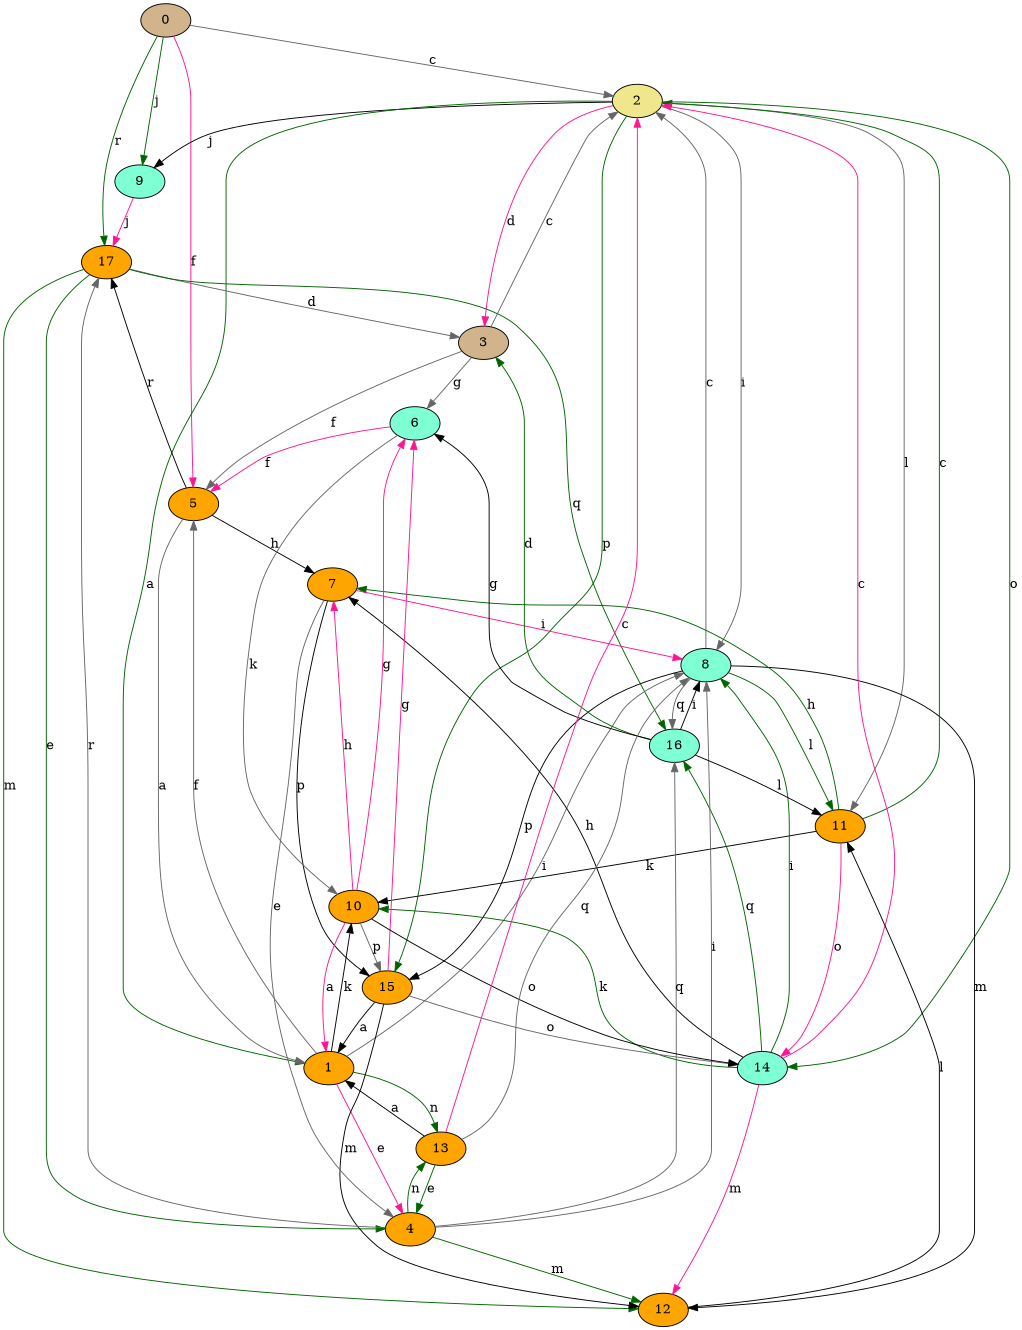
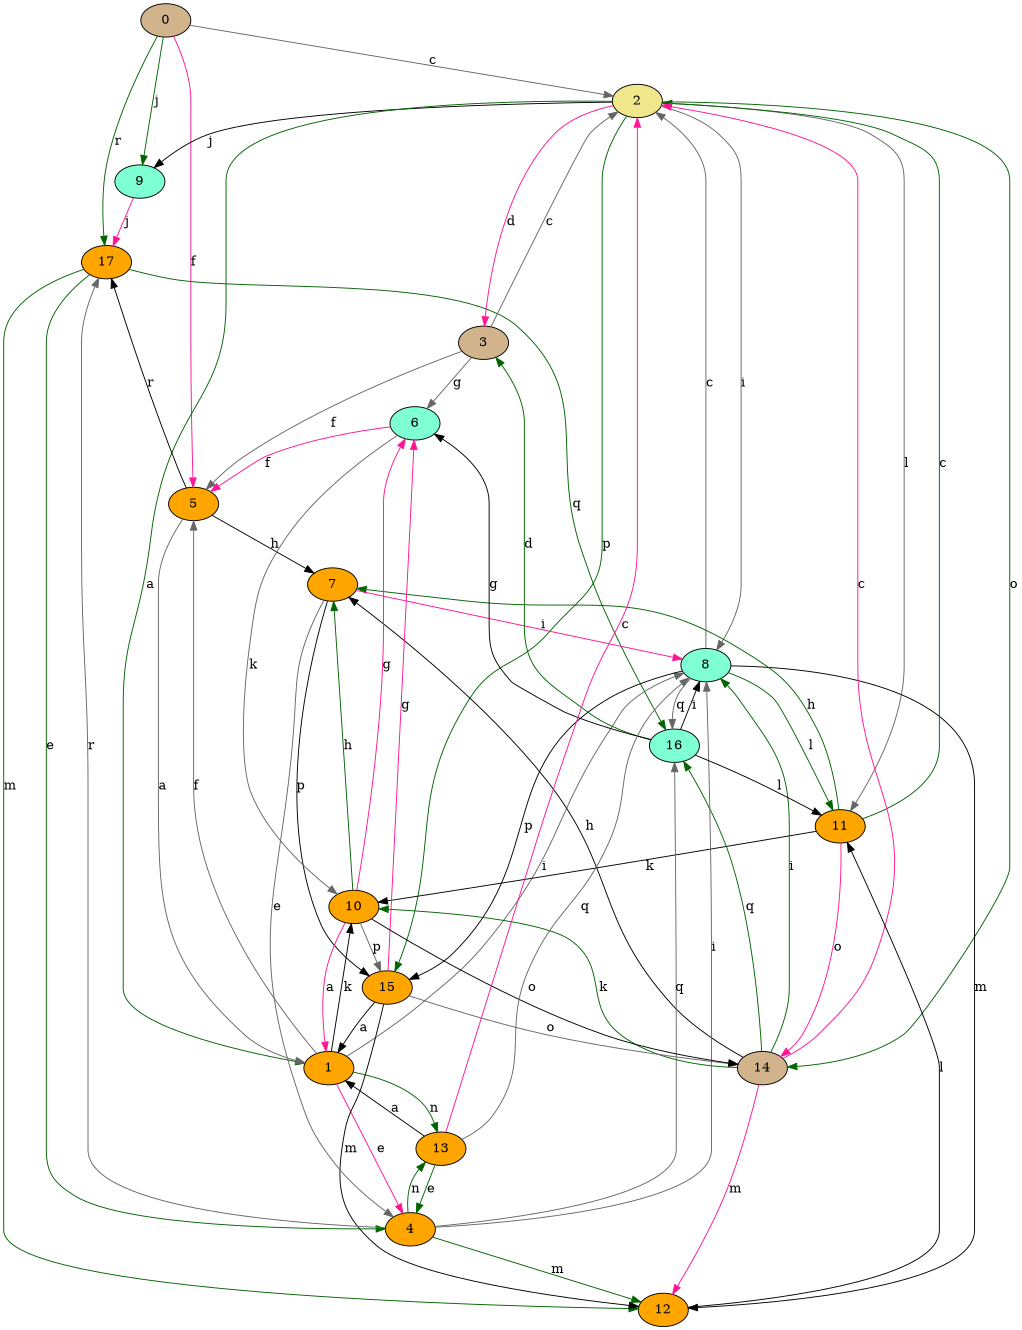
(290, 304) -> none
(344, 750) -> (344, 750)
(762, 1068) -> (762, 1068)
